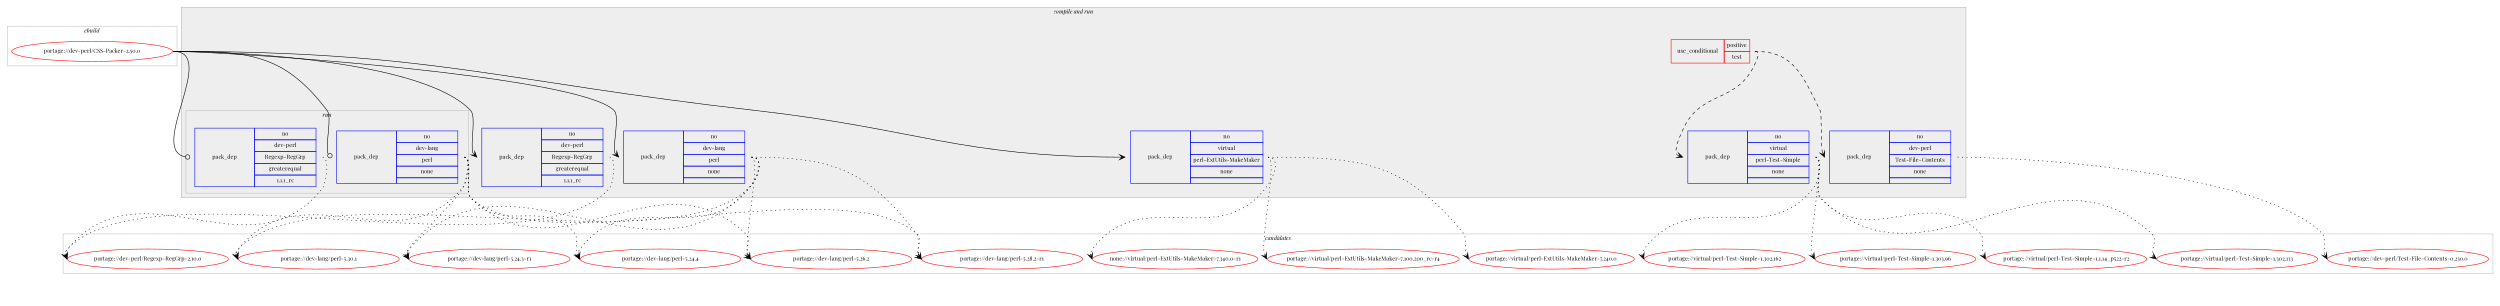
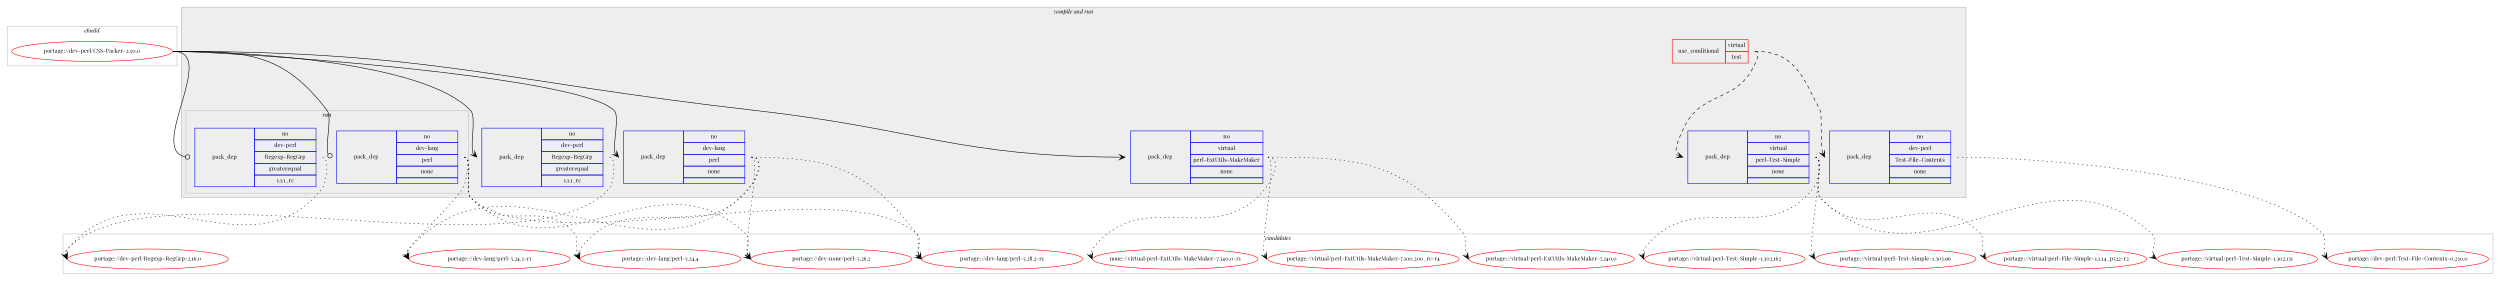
(1737, 45) -> (1737, 45)
(148, 259) -> (148, 259)
(319, 259) -> none
(831, 259) -> (831, 259)
(2066, 259) -> (2066, 259)
(2237, 259) -> (2237, 259)
